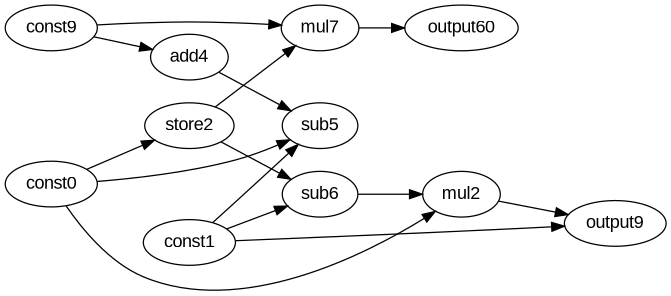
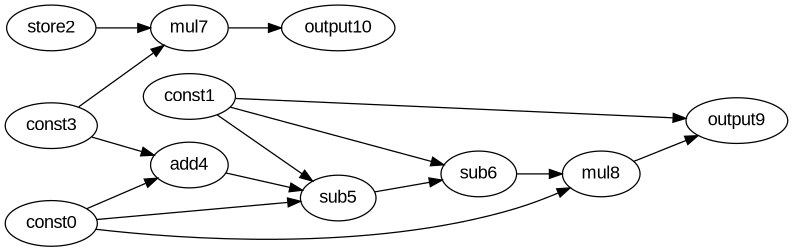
(51, 28) -> (51, 126)
(461, 28) -> (338, 28)
(115, 157) -> (116, 196)
(258, 162) -> (402, 187)
(461, 194) -> (601, 174)
